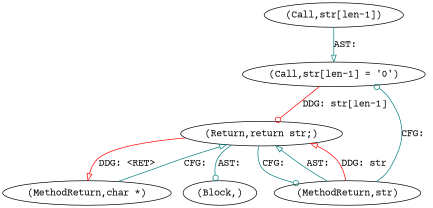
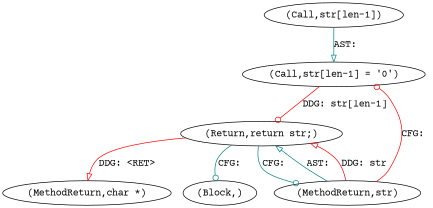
(402, 136) -> (402, 136)
(232, 163) -> (232, 163)
(169, 164) -> none
